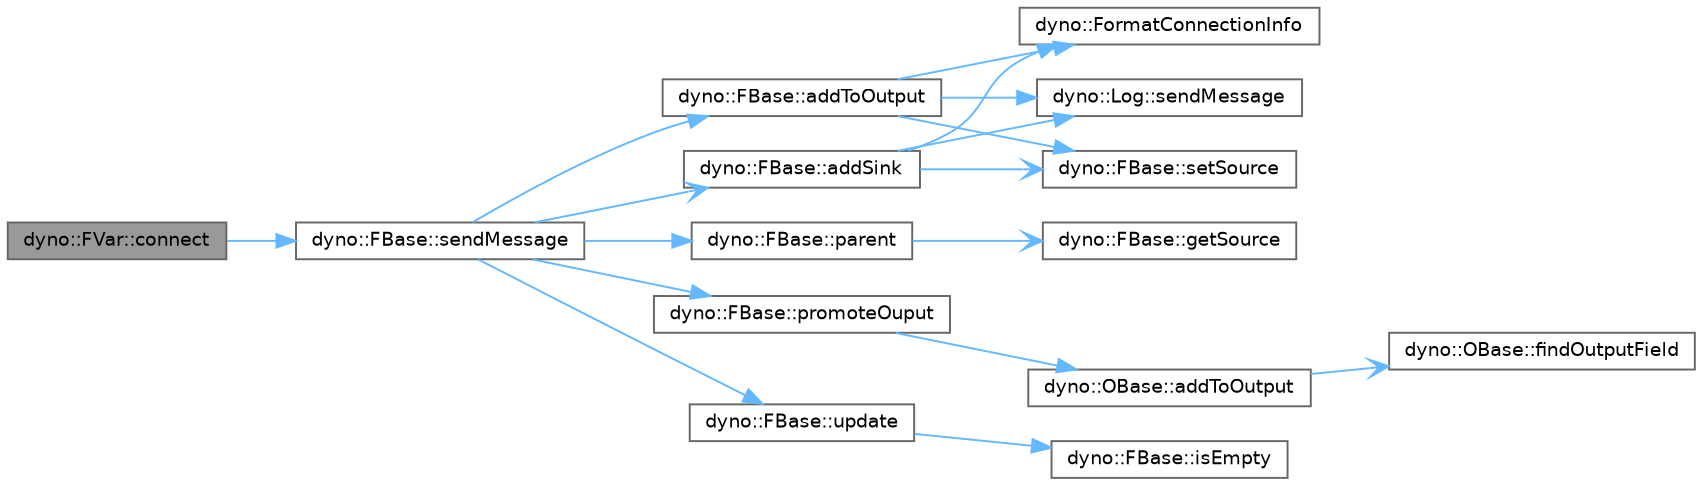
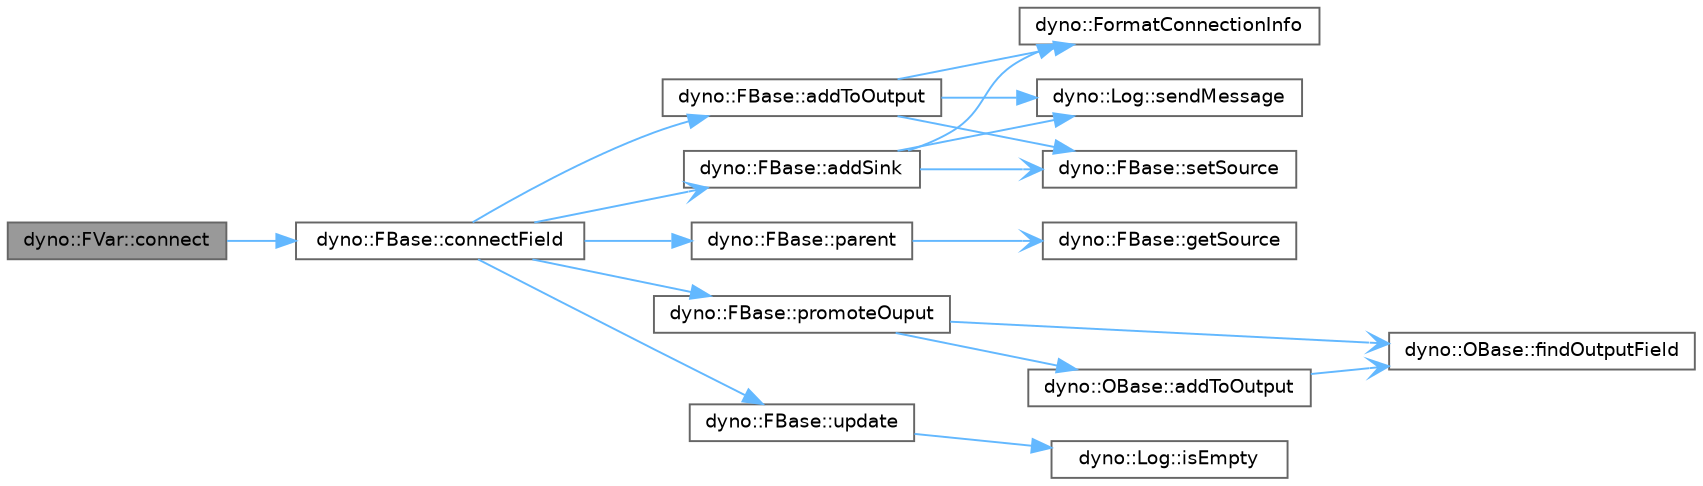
(440, 241) -> (440, 241)
none -> (1160, 332)
(1170, 459) -> (1170, 459)
